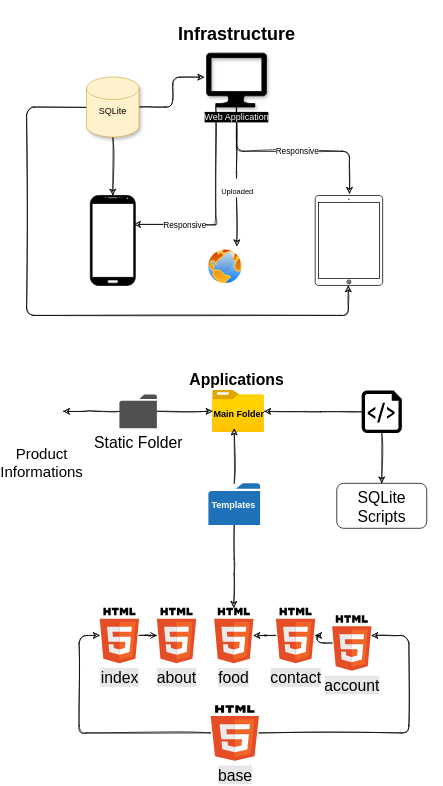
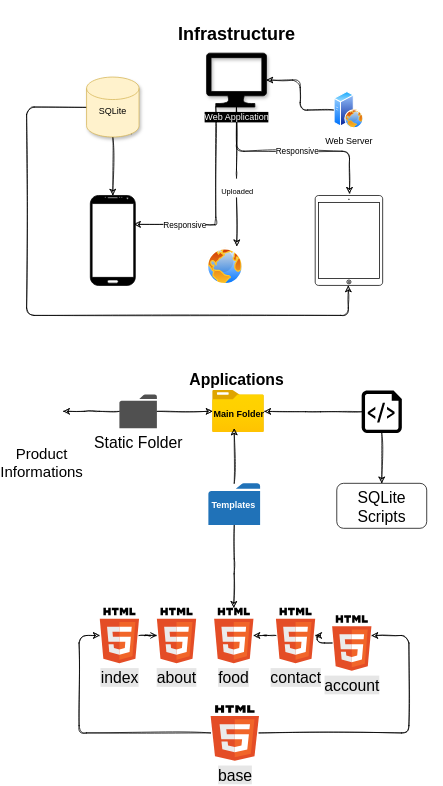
(173, 96) -> none
none -> (300, 97)
none -> (349, 110)
